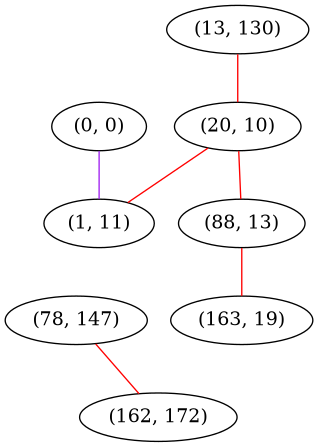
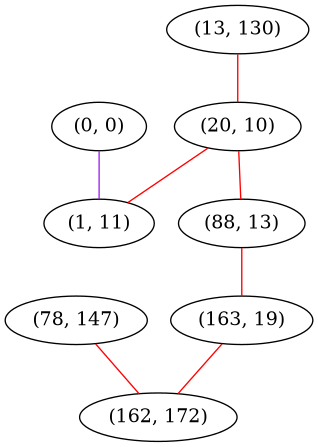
none -> (200, 369)
